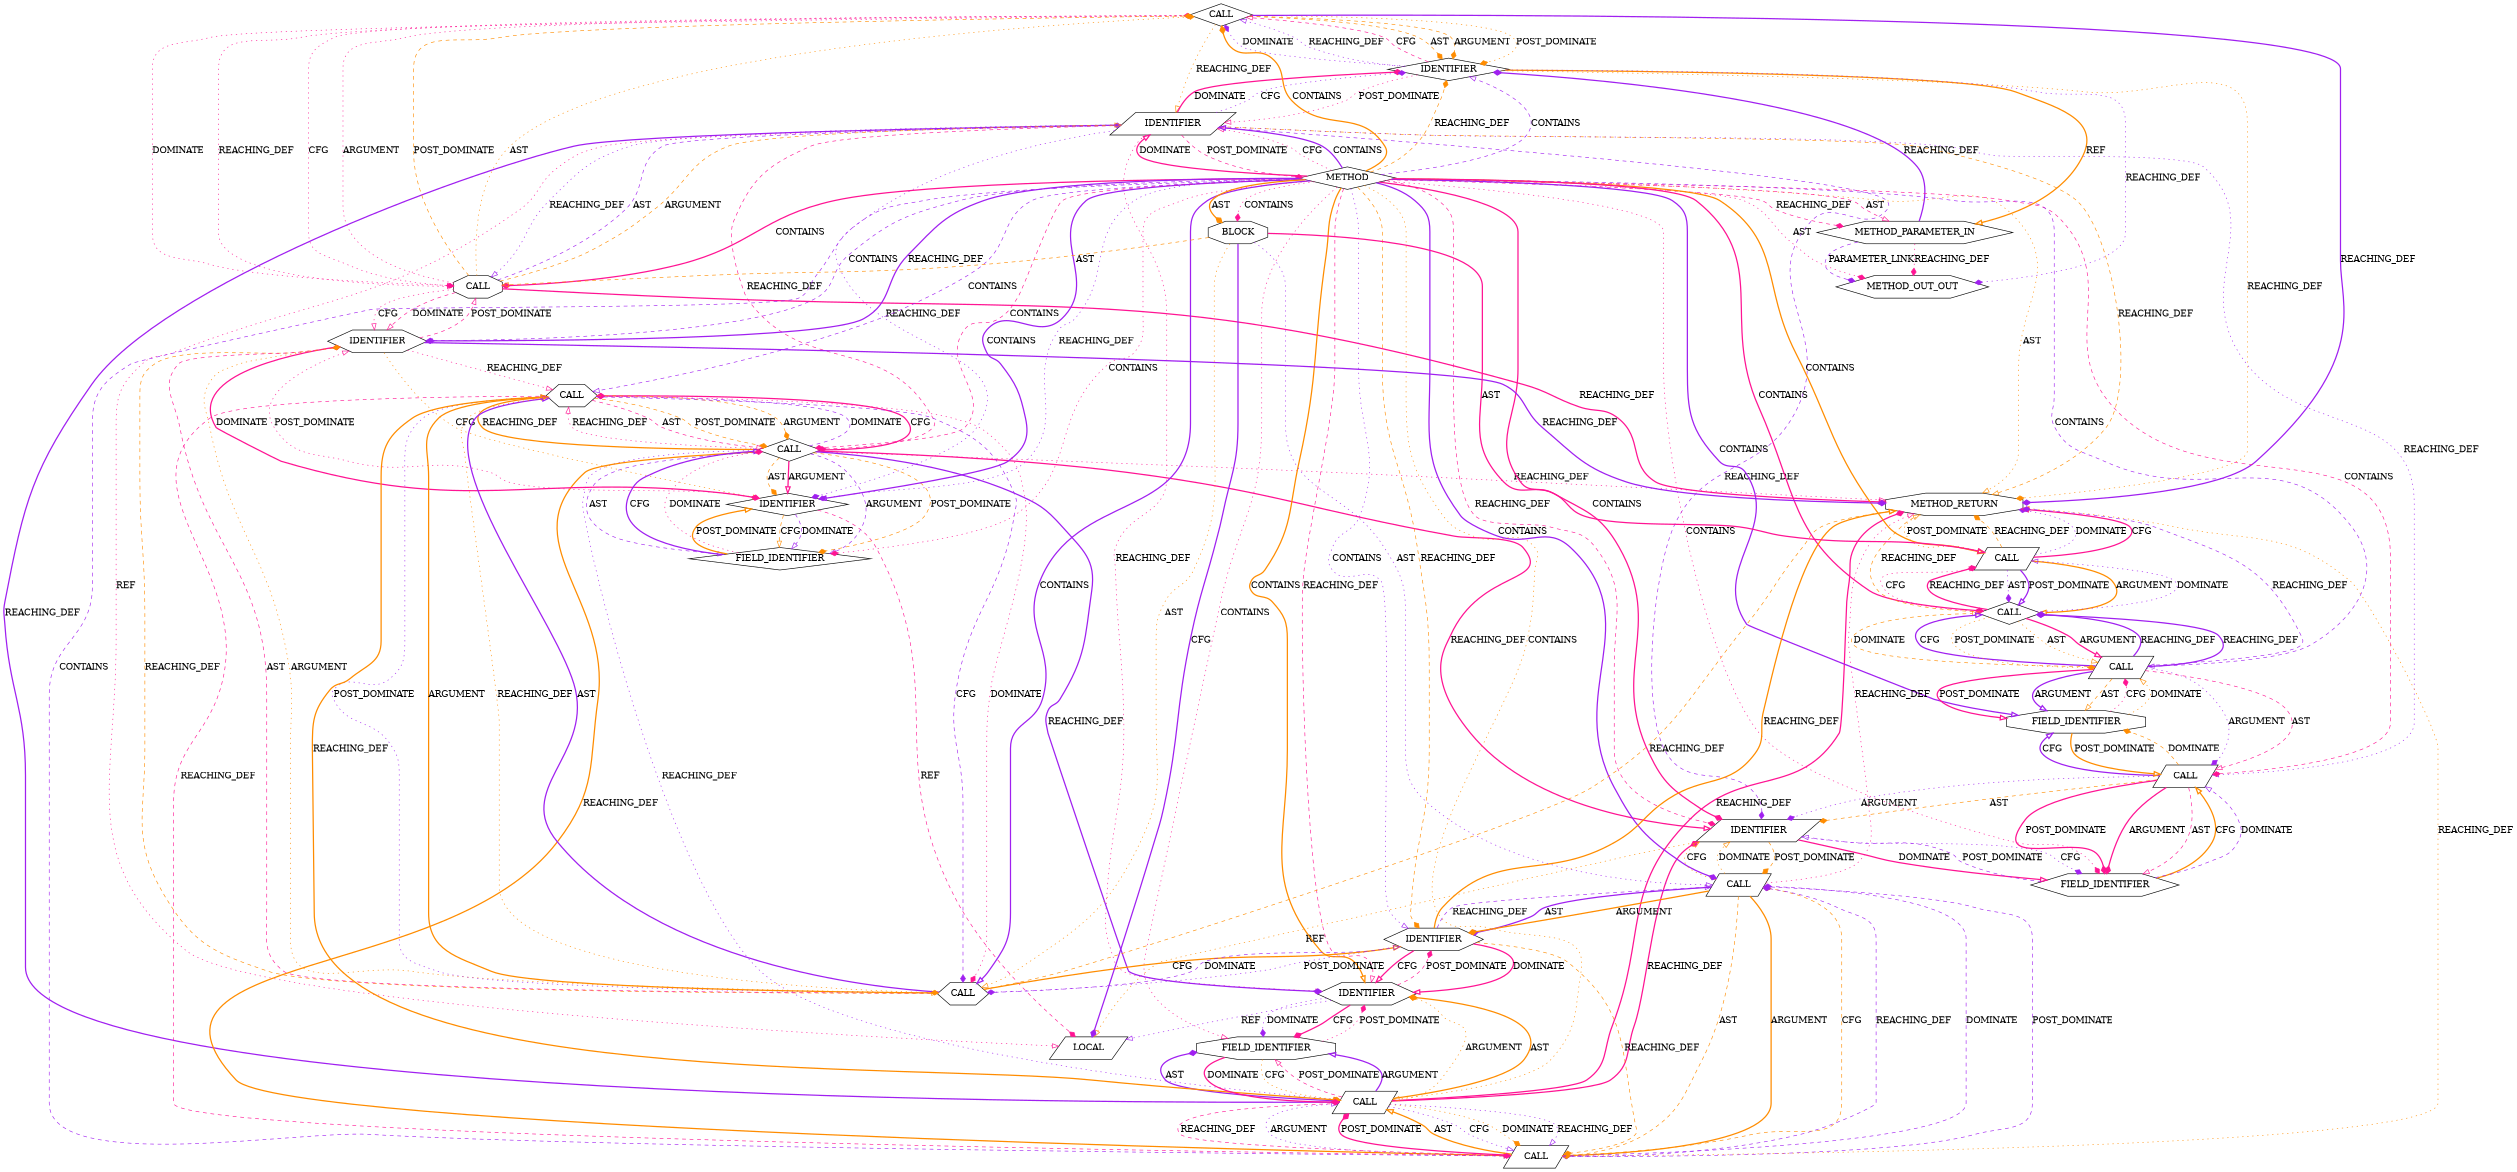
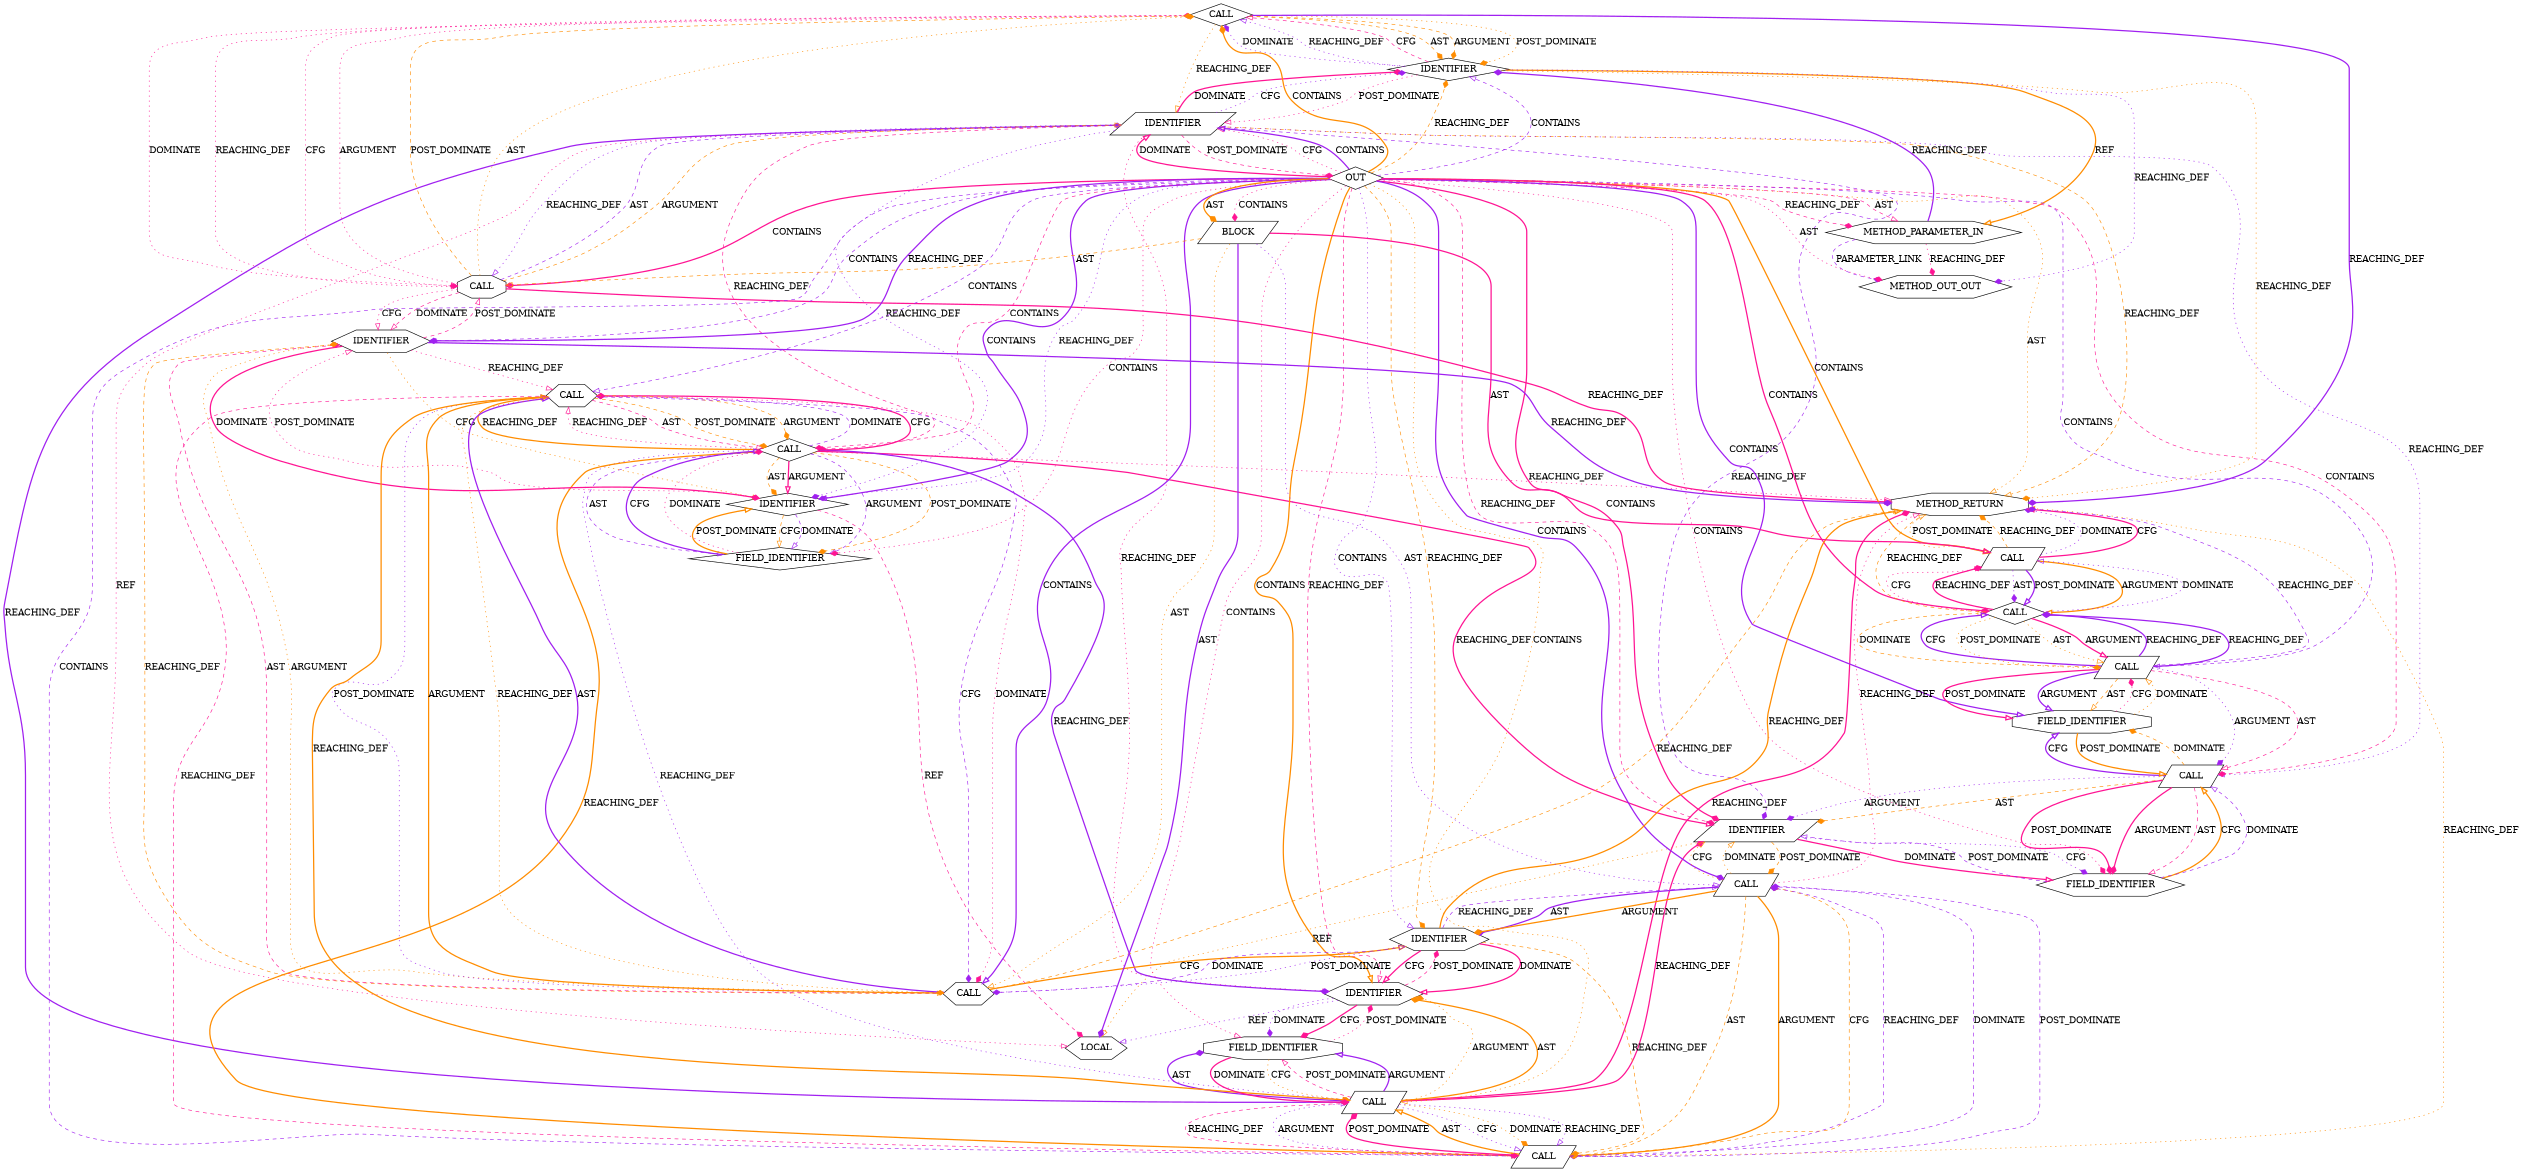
(1347, 178) -> (1356, 178)
(1238, 232) -> (1238, 232)
(1201, 640) -> (1208, 640)
(1089, 1048) -> (1096, 1048)
